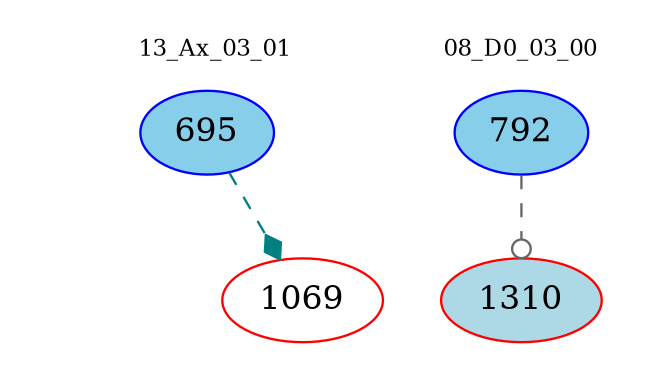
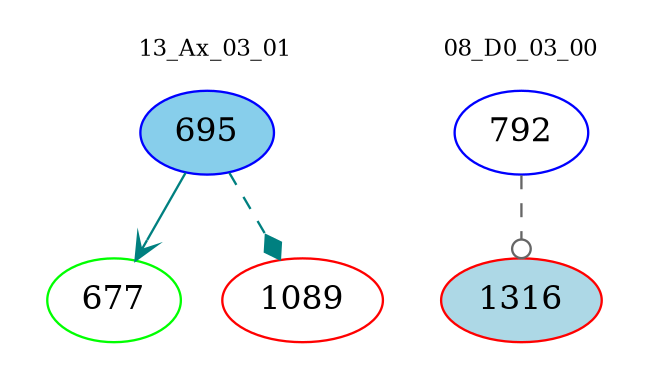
(521, 133) -> (521, 133)
none -> (114, 300)
(303, 300) -> (303, 300)
(521, 300) -> (521, 300)
